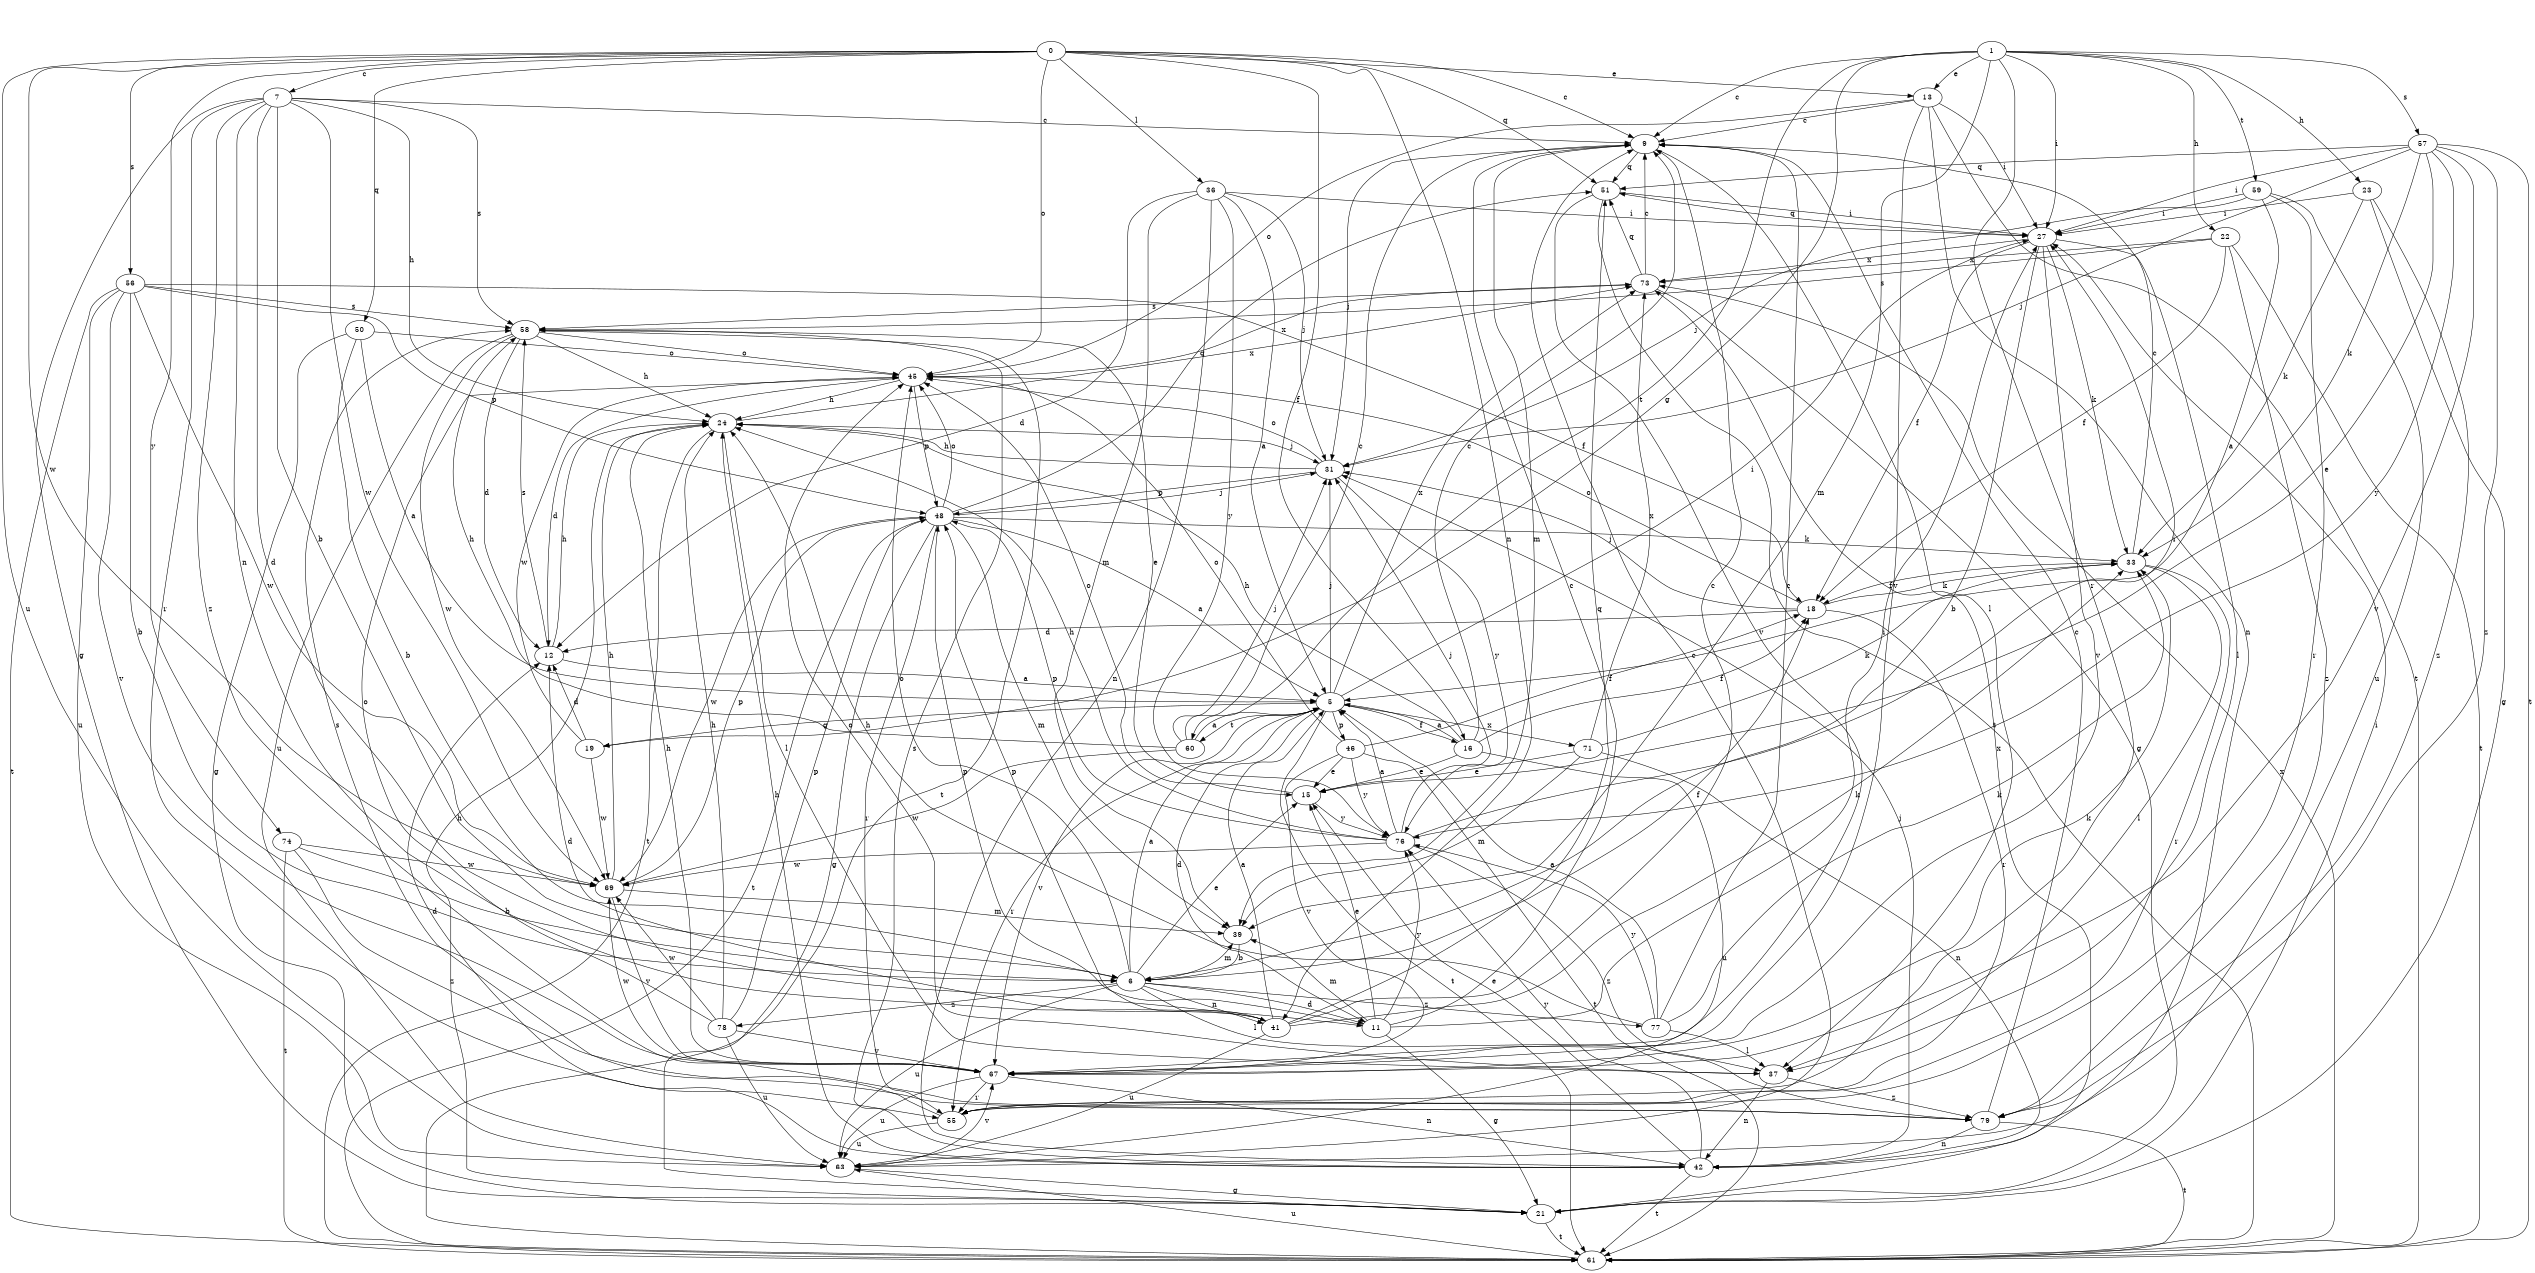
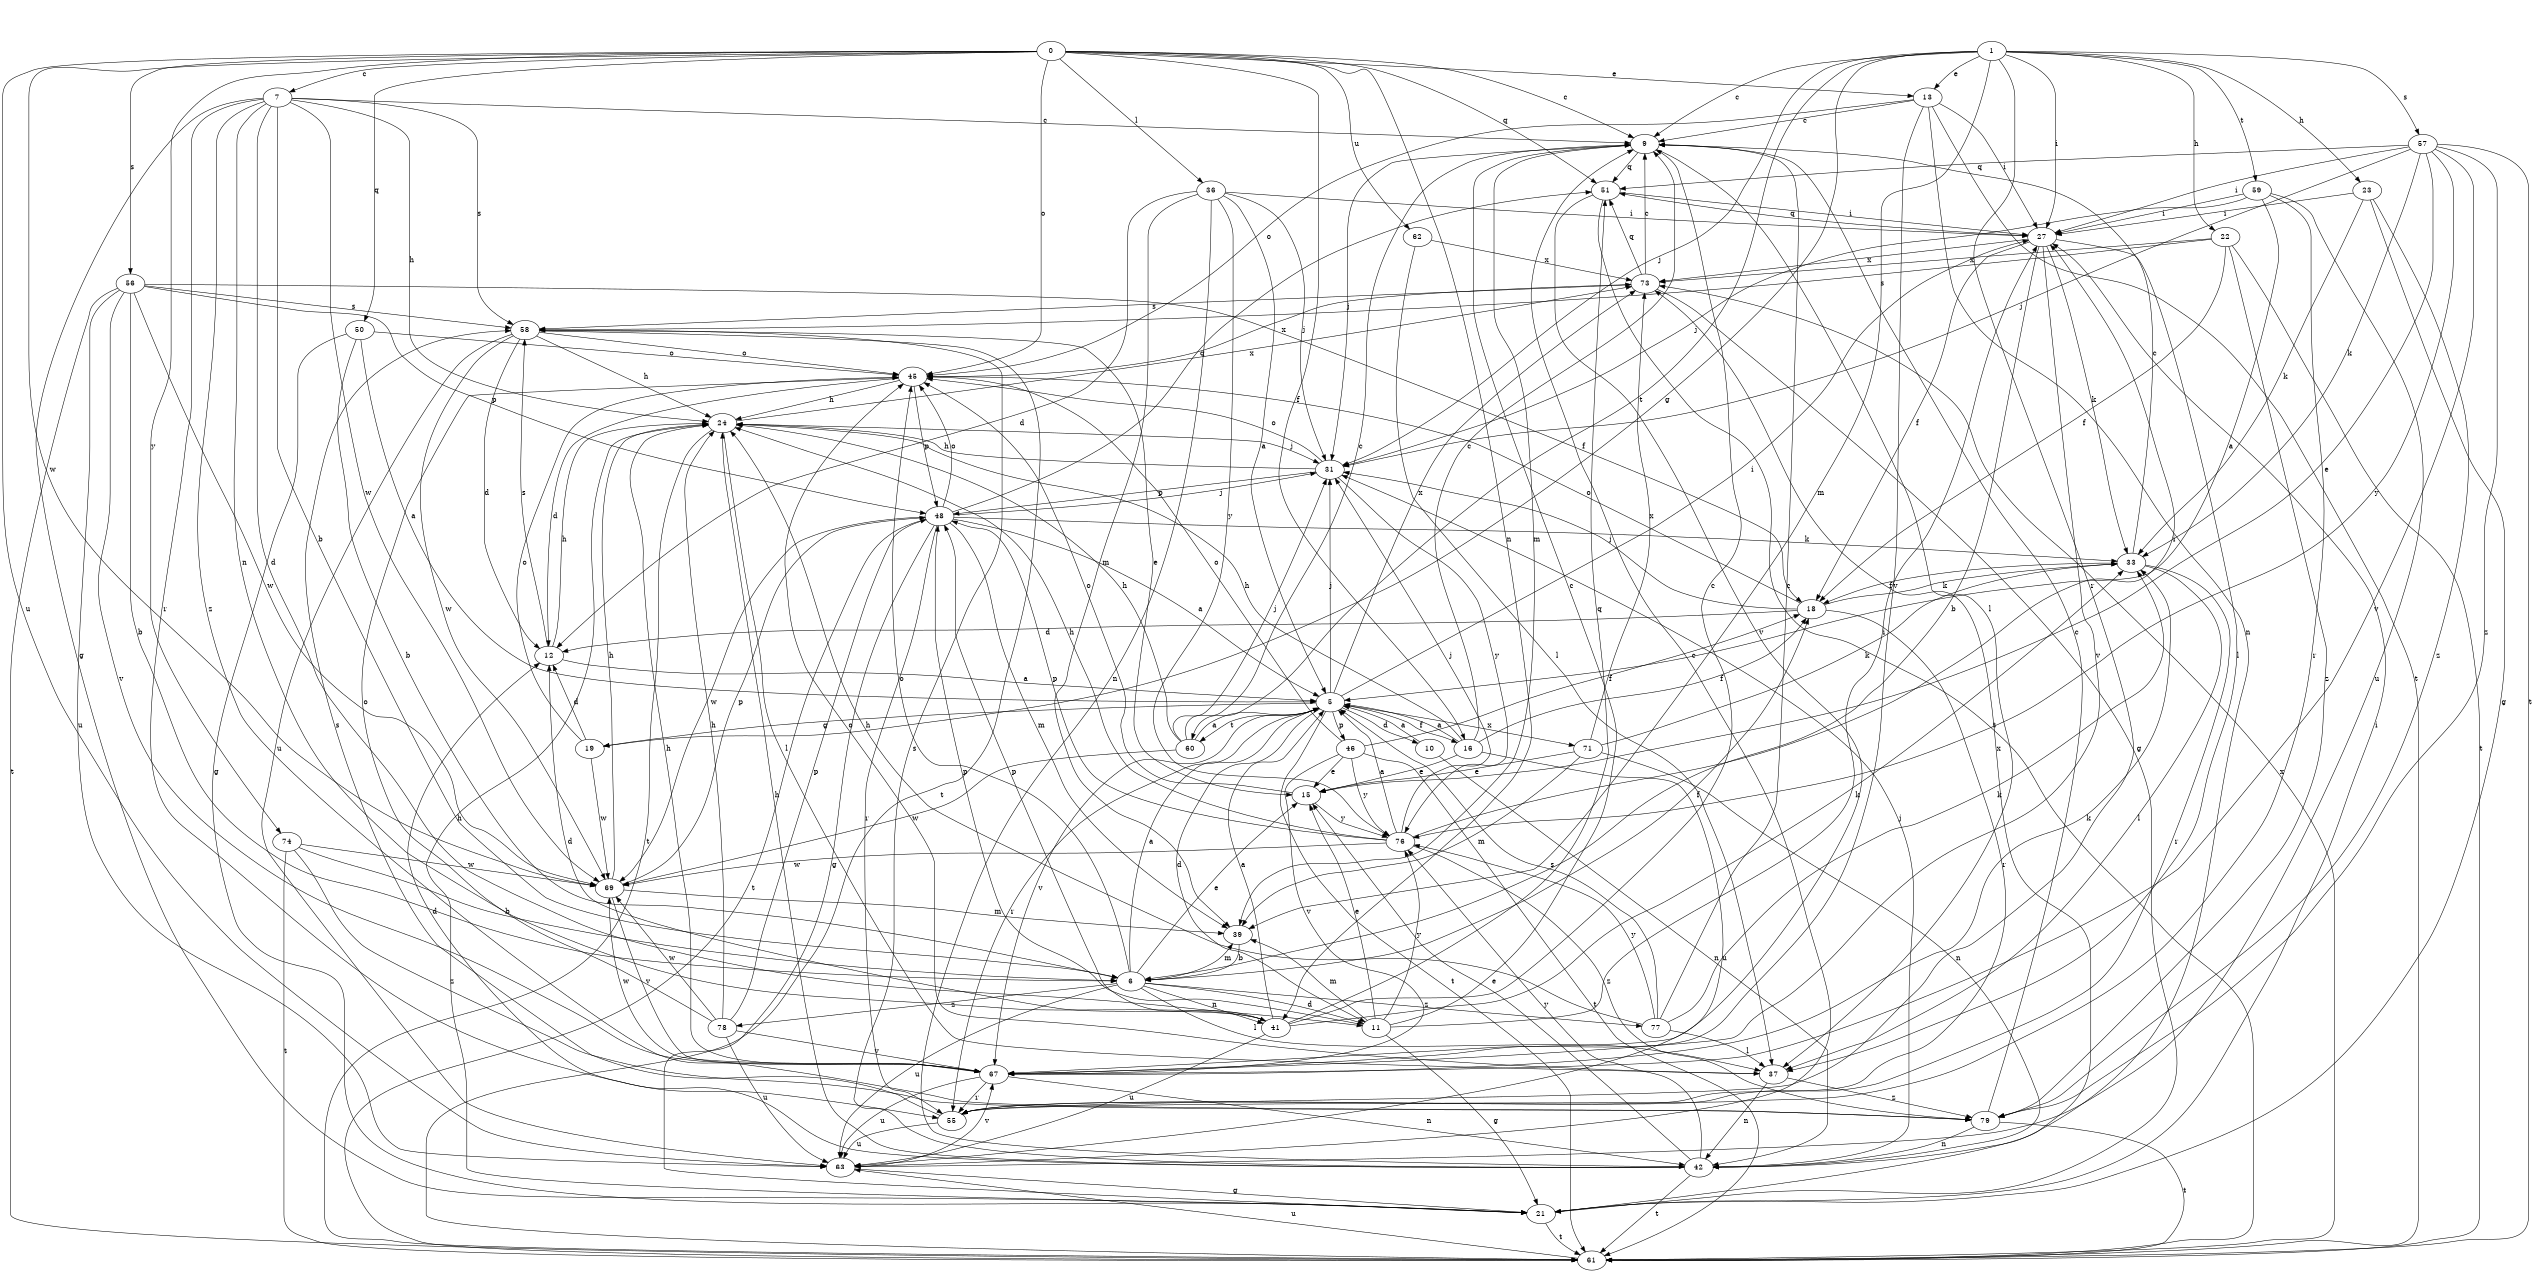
none -> (1418, 237)
none -> (1694, 240)
(525, 563) -> (525, 563)
(671, 708) -> (1010, 501)
none -> (1430, 749)
(1553, 865) -> (1553, 865)
